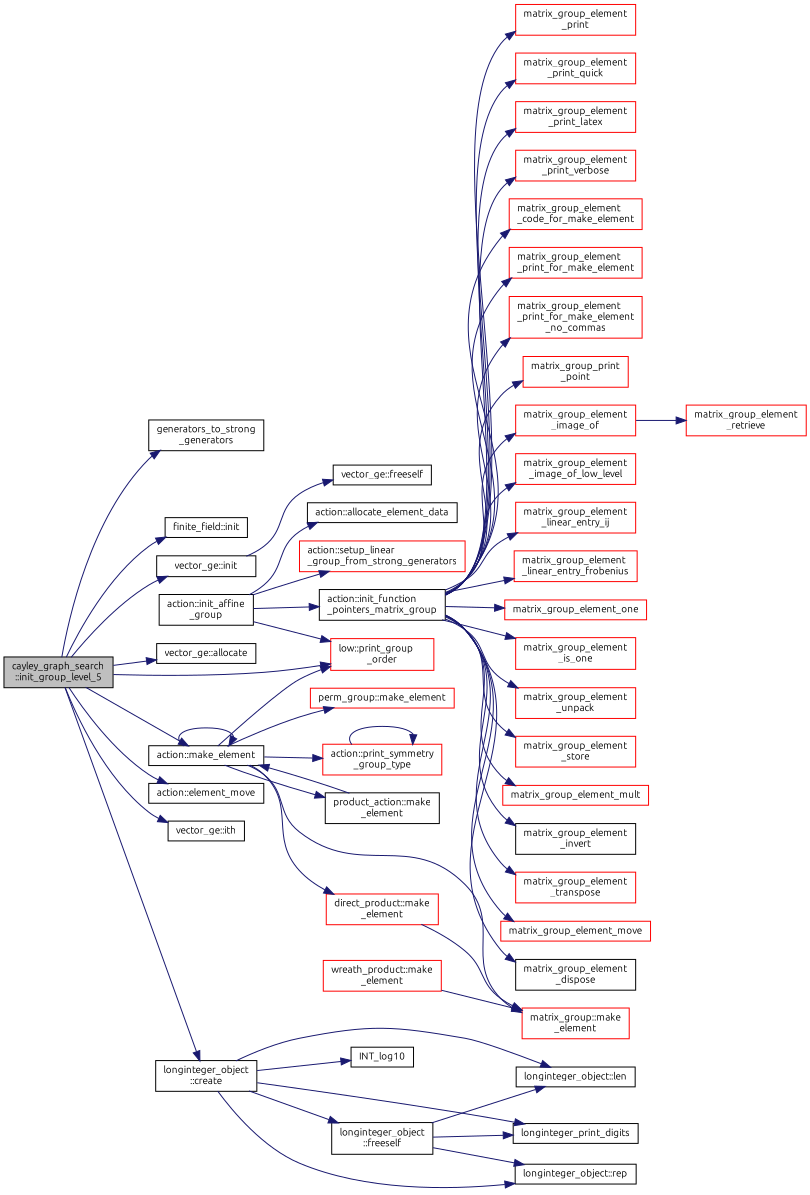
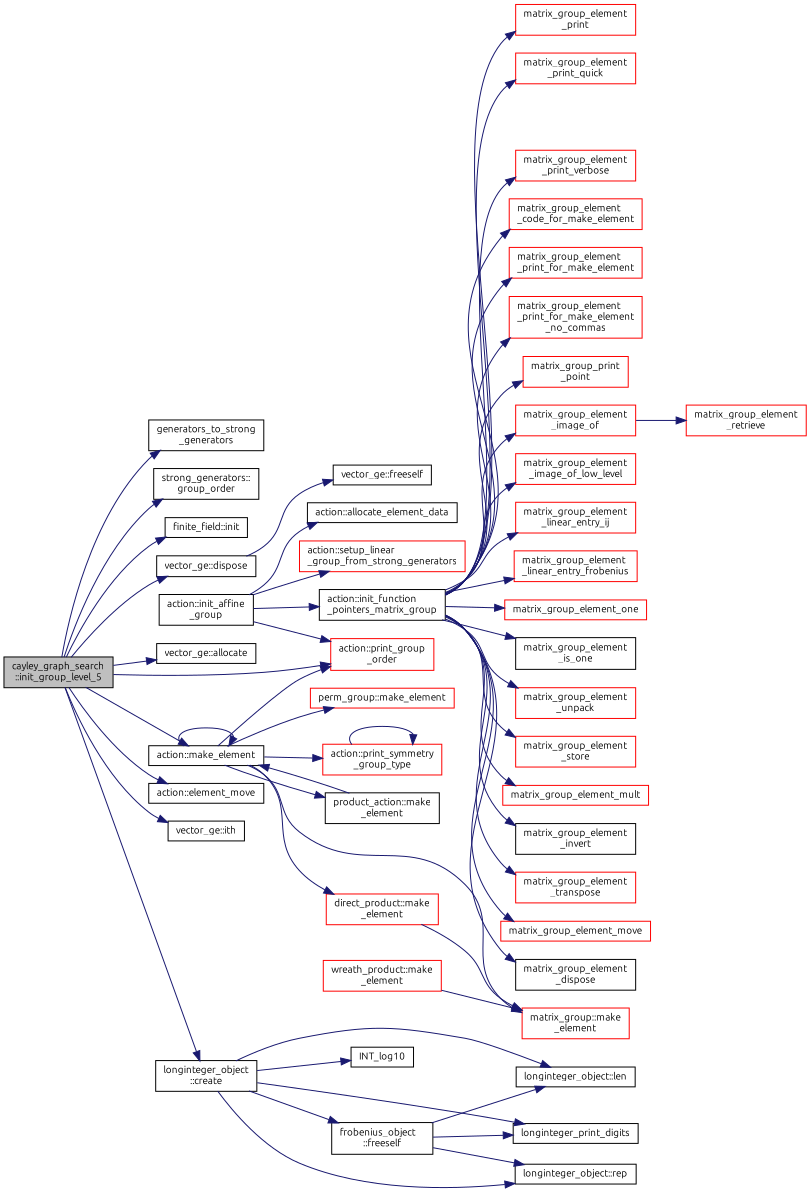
(576, 117) -> none
none -> (206, 484)
(206, 566) -> (206, 566)
(576, 653) -> (576, 653)
(382, 654) -> (382, 654)
(382, 1138) -> (382, 1138)
